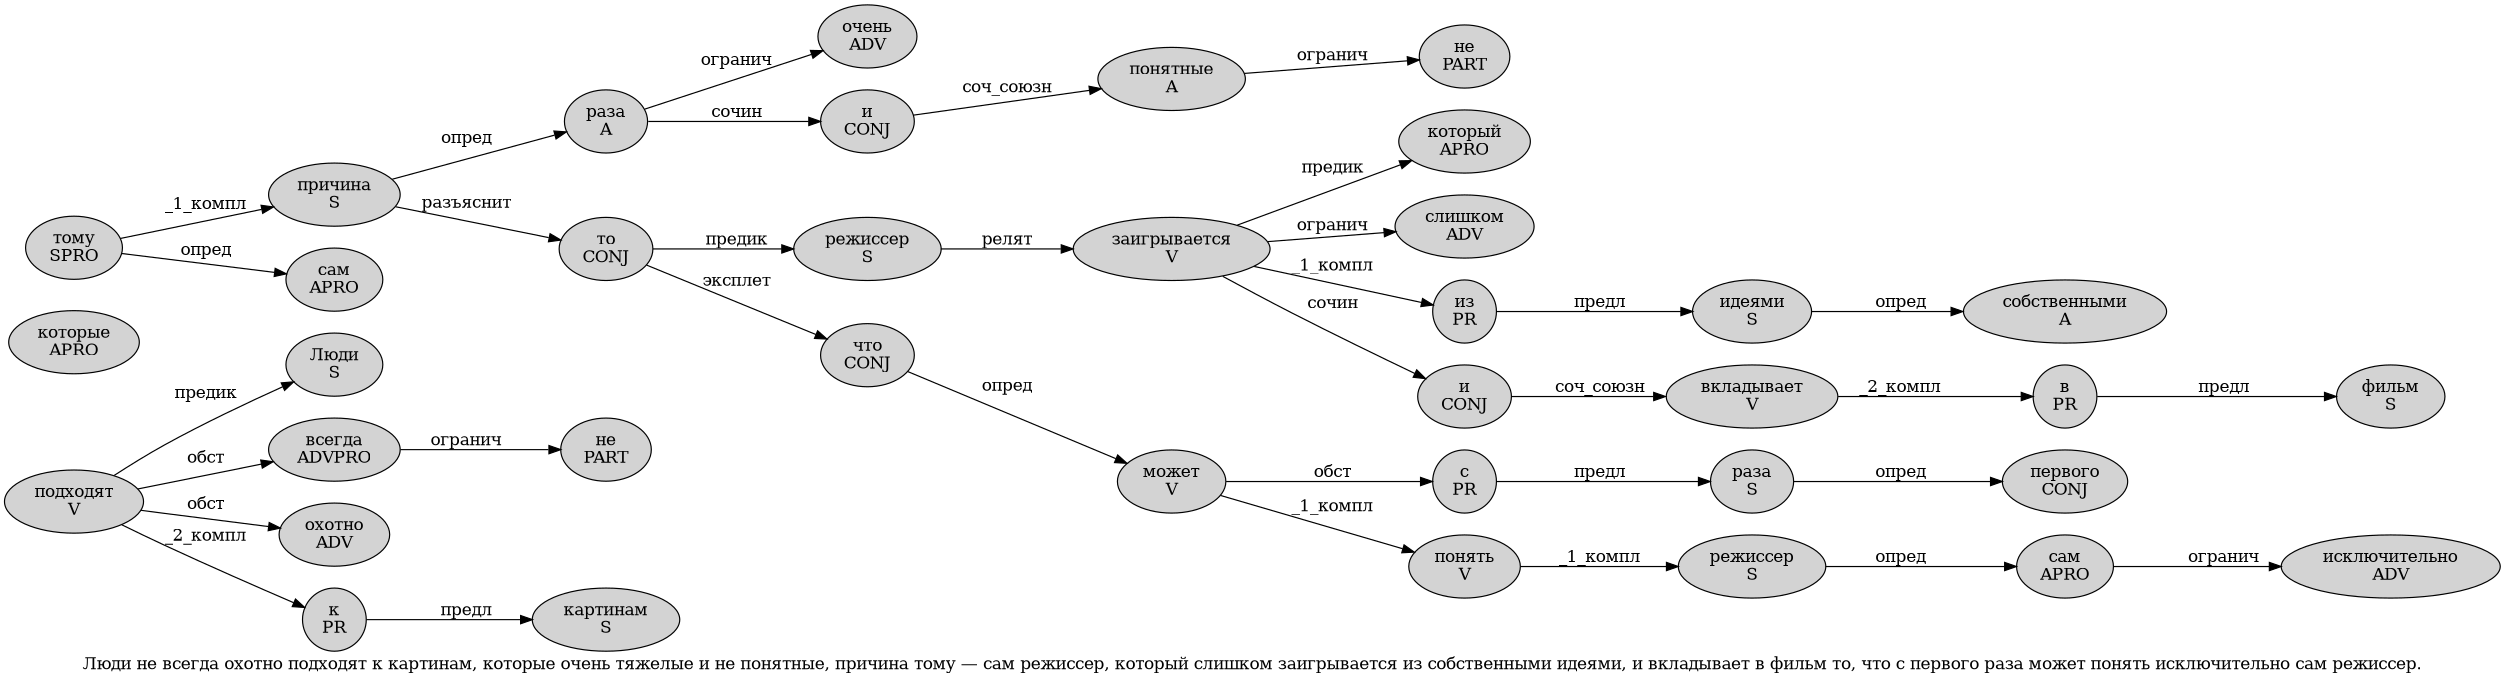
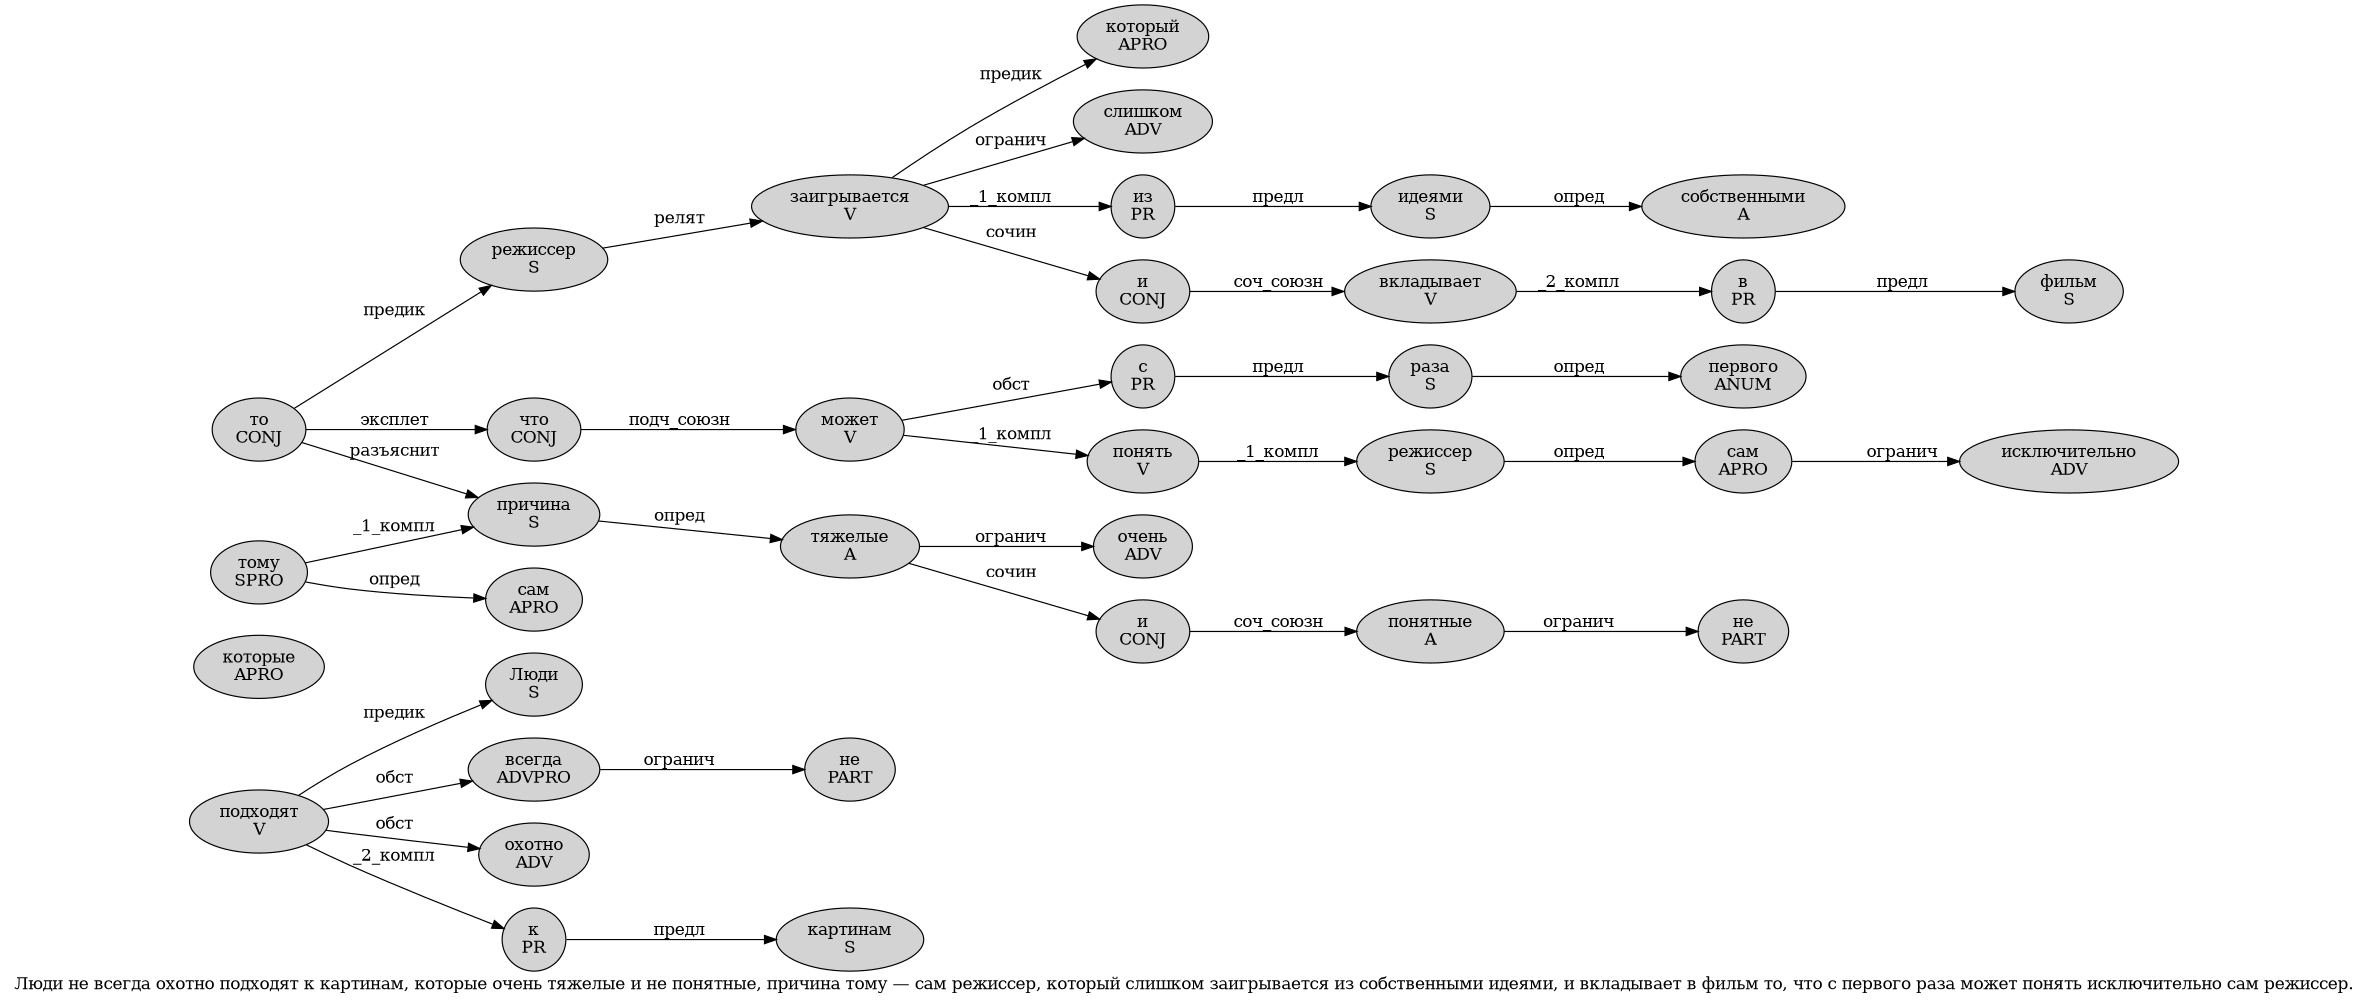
(606, 121) -> (850, 546)
(472, 222) -> (384, 468)
(1007, 386) -> (679, 421)
(2065, 482) -> (1743, 376)
